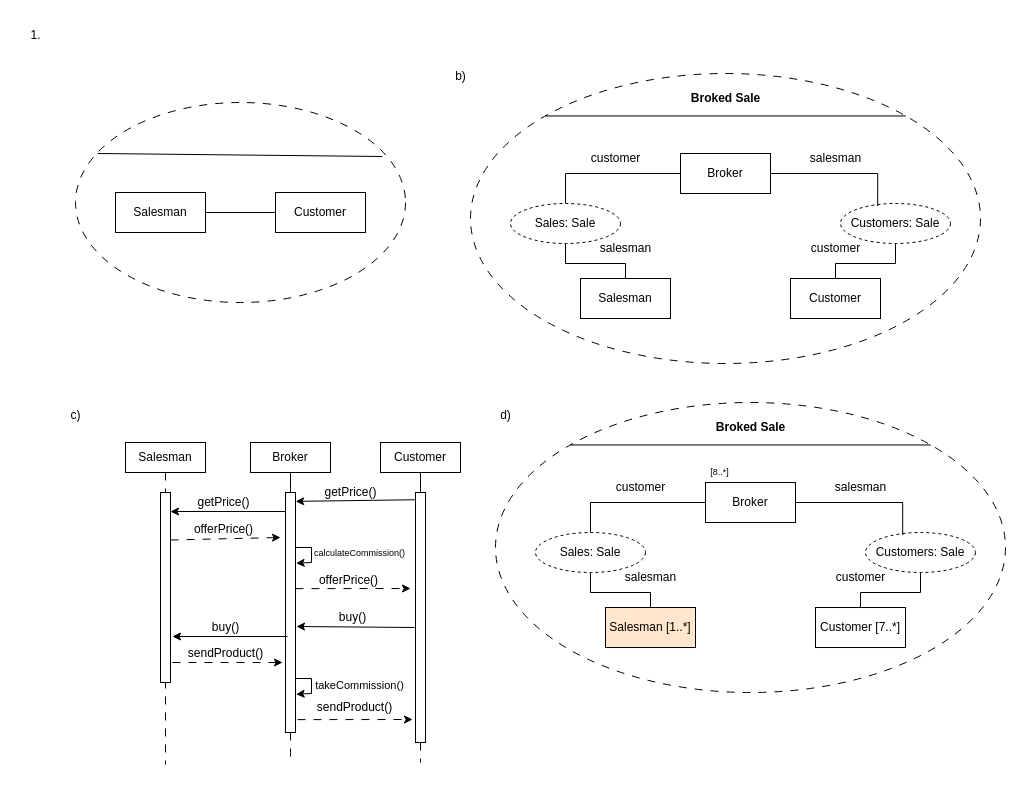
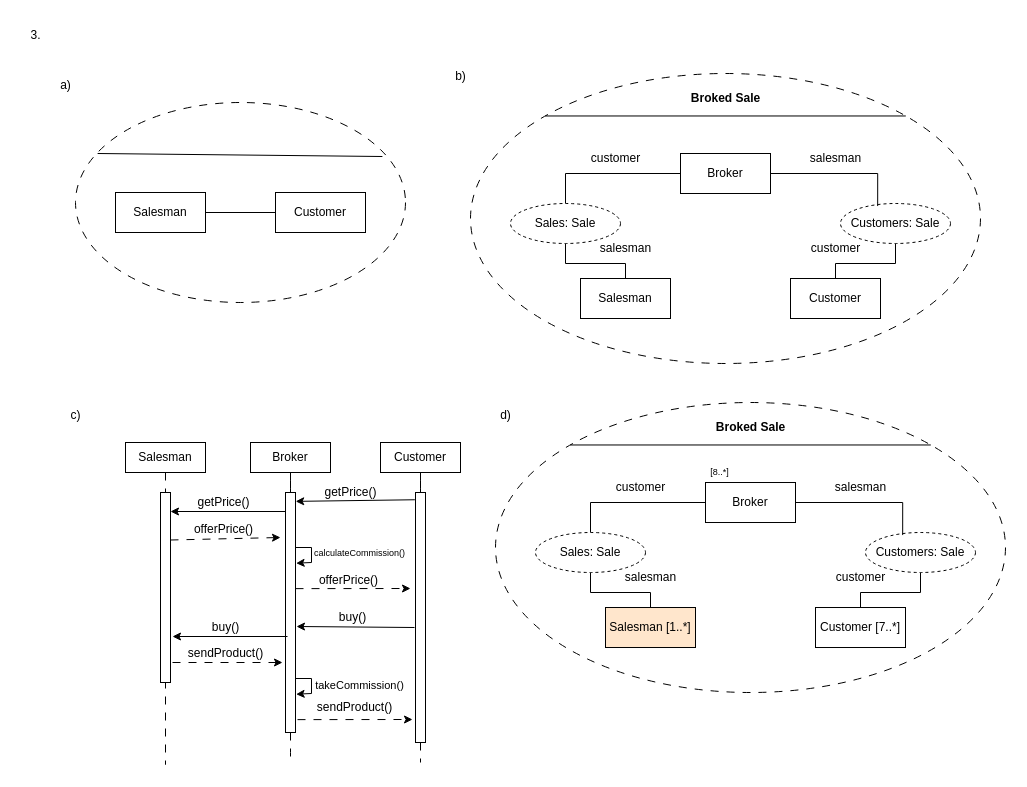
(36, 36) -> (36, 36)
none -> (66, 86)
